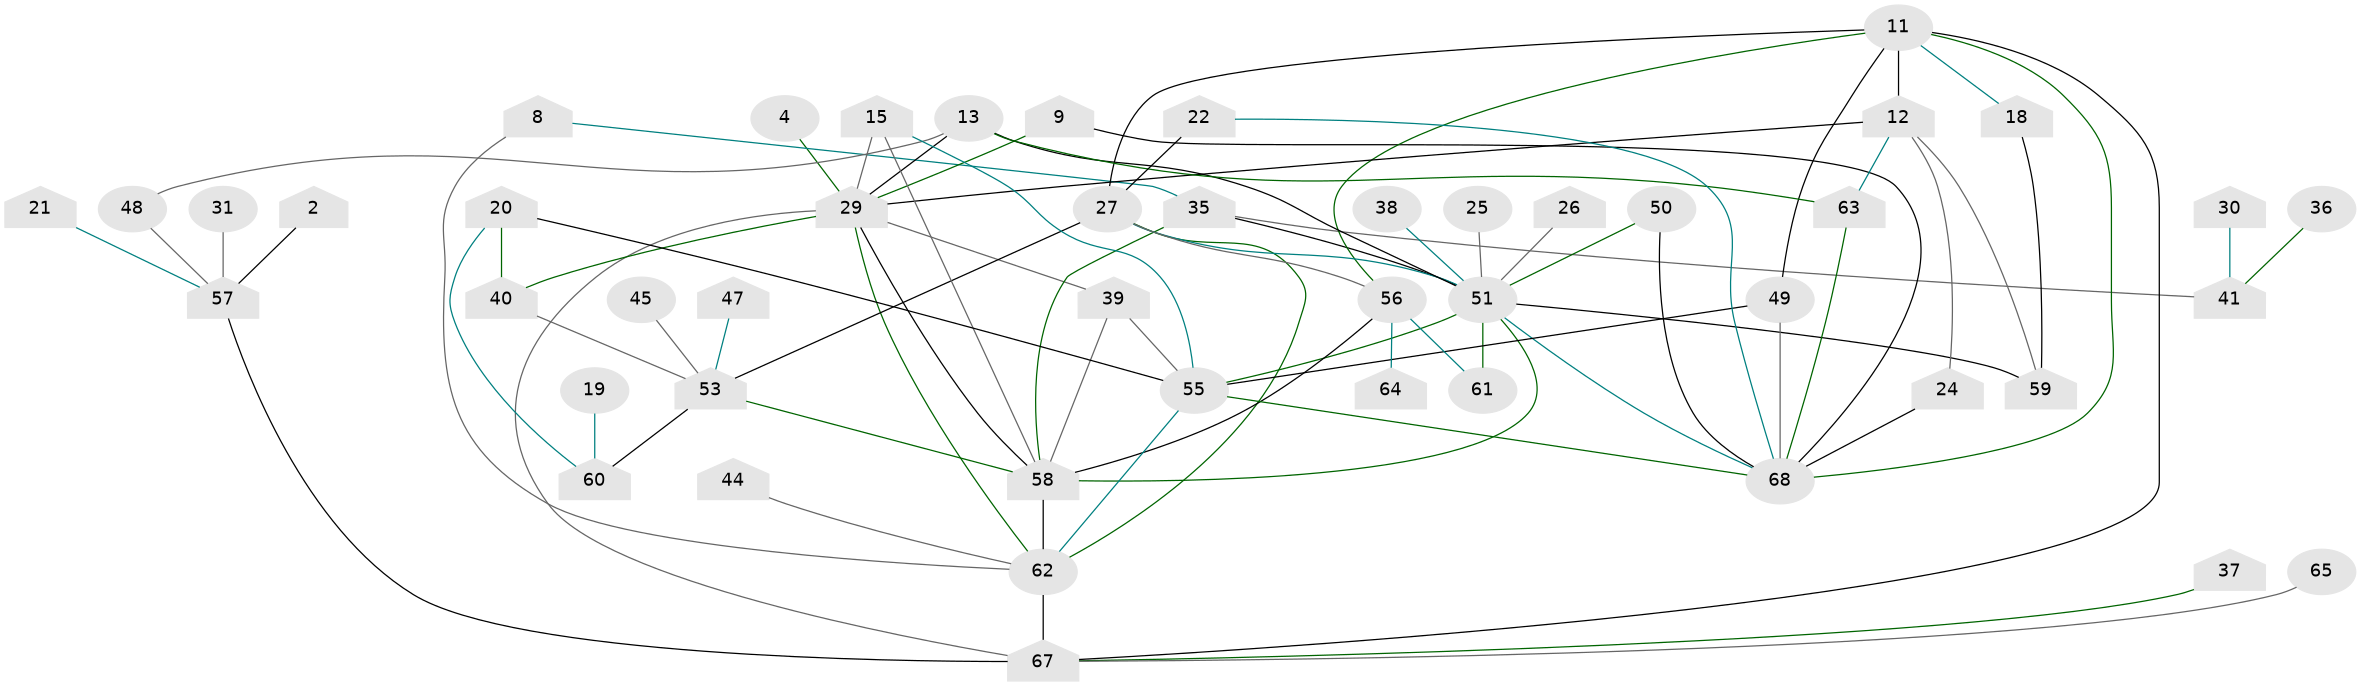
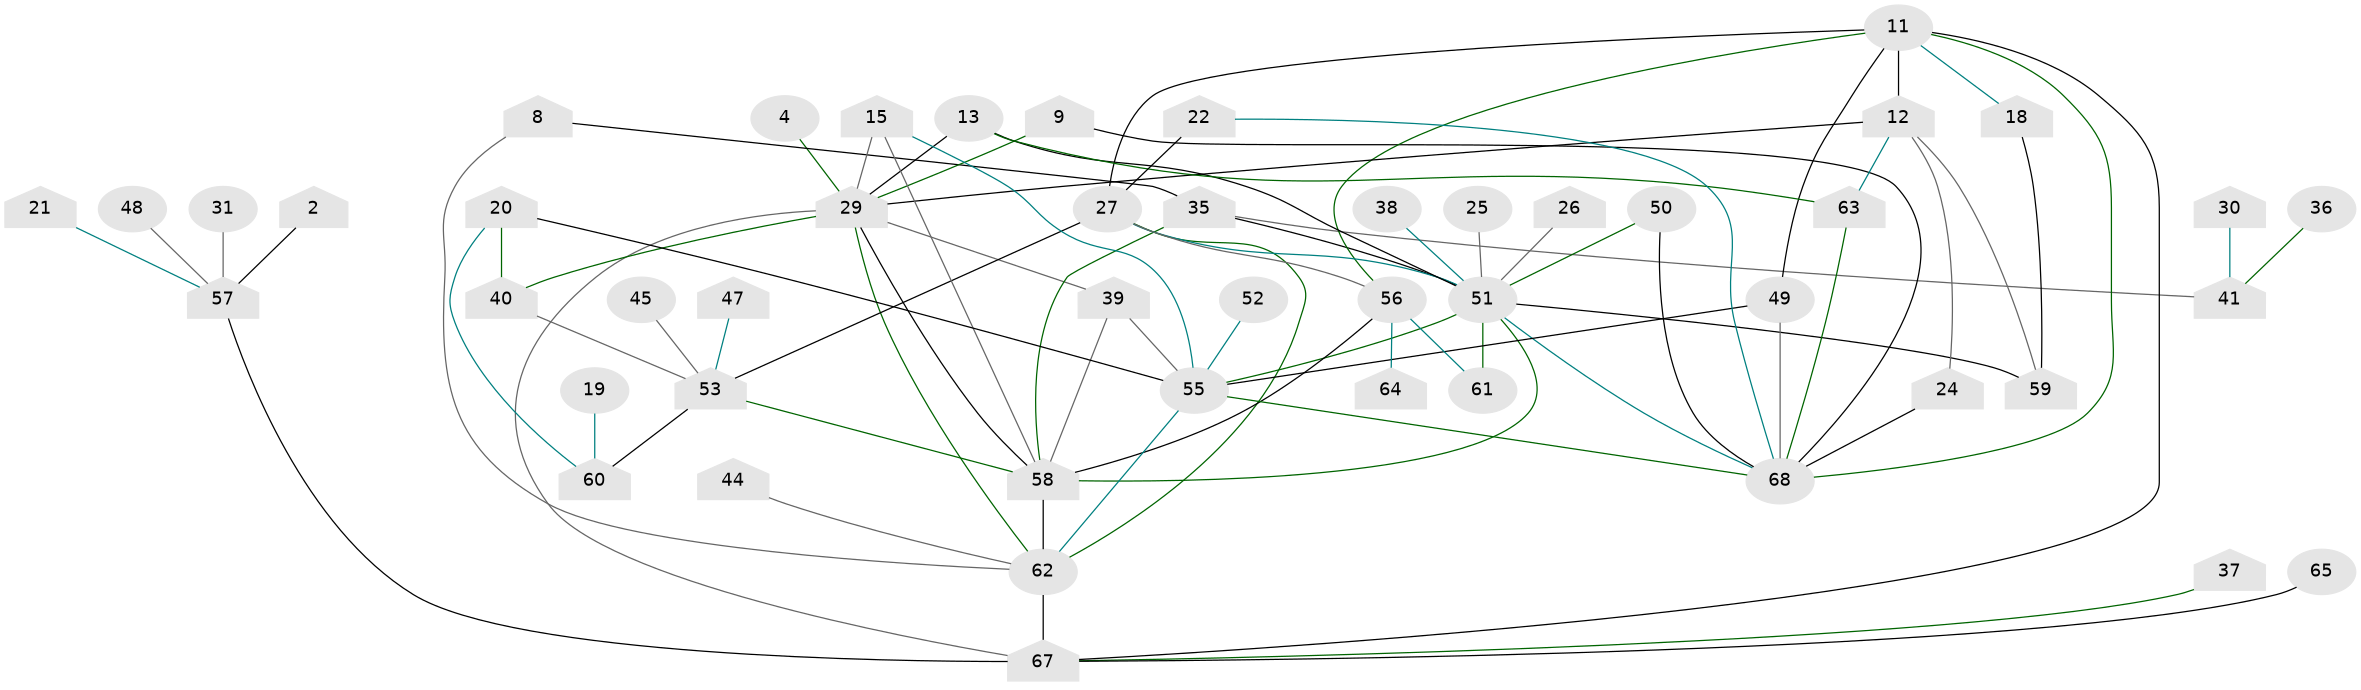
(830, 151) -> (876, 156)
(551, 164) -> none
none -> (1254, 300)
(1690, 648) -> (1690, 648)
